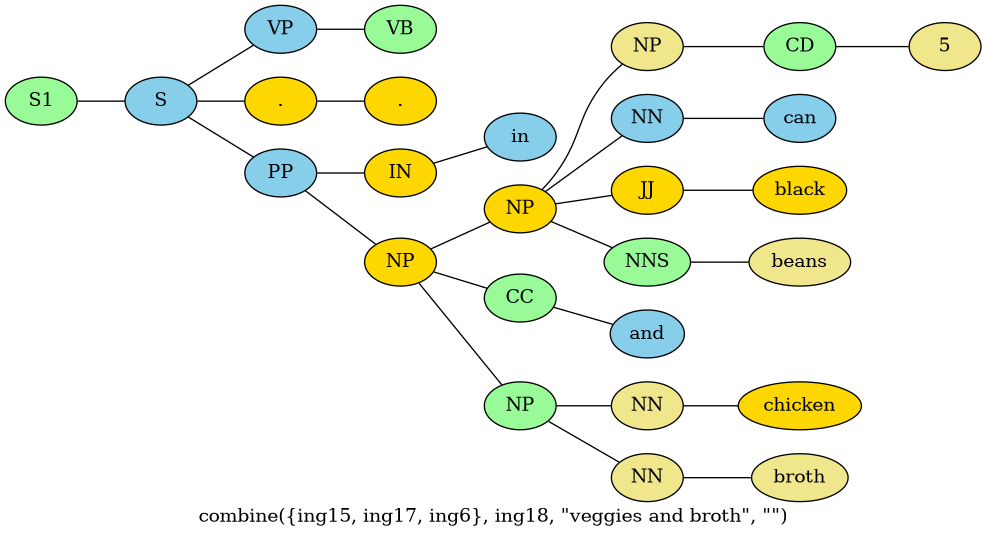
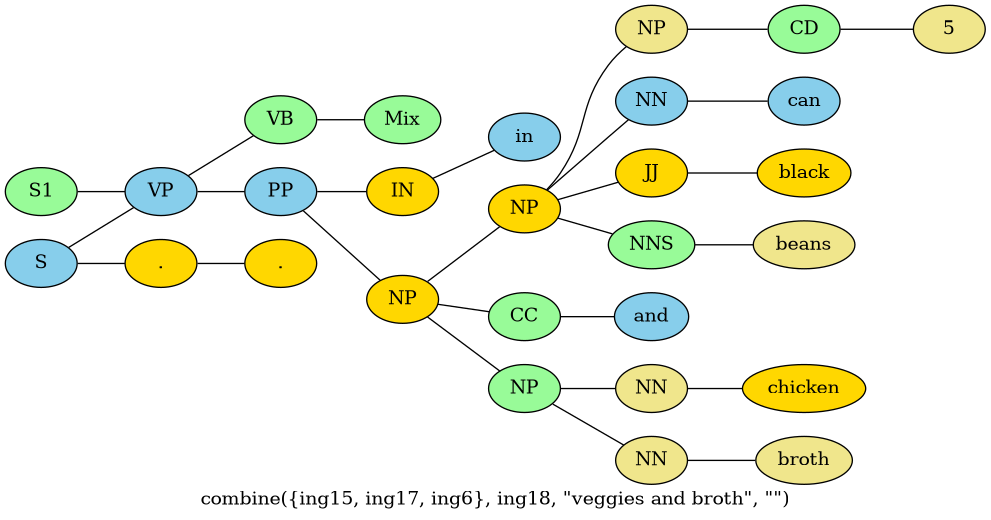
(101, 101) -> (101, 192)
none -> (403, 120)
(221, 137) -> (221, 192)
